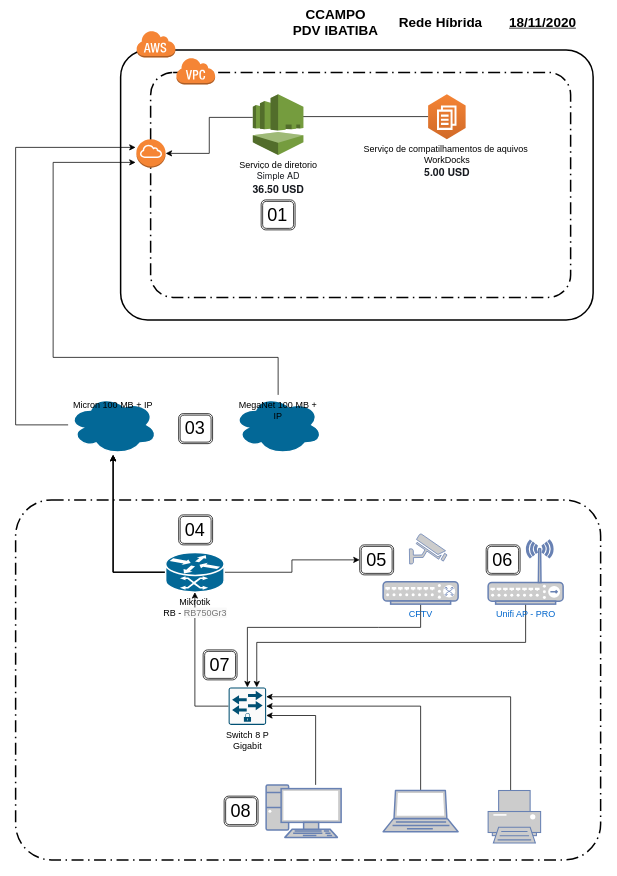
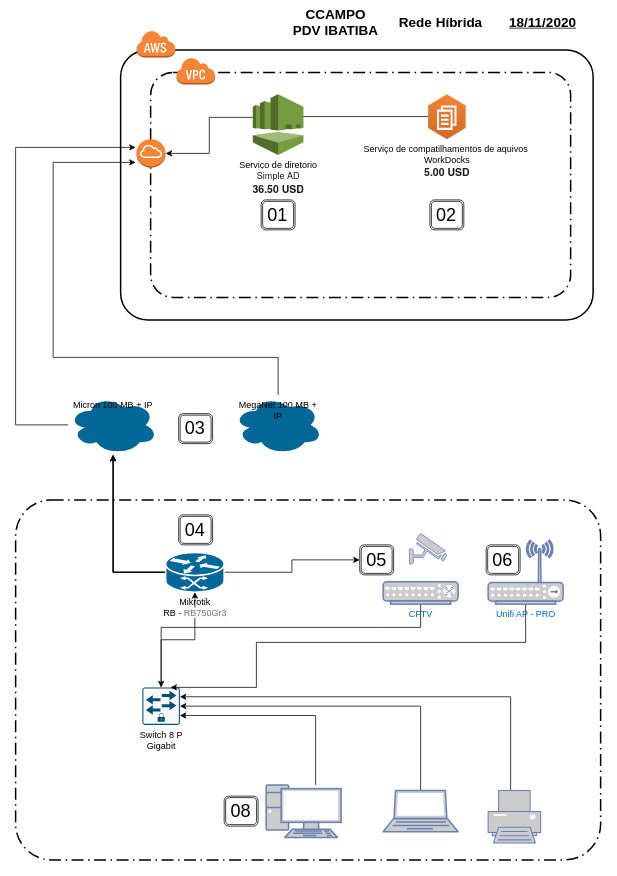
none -> (447, 215)
(220, 665) -> none
(247, 706) -> (161, 706)
